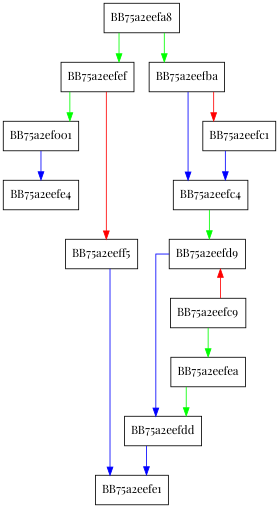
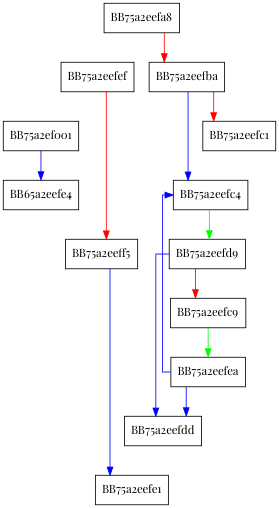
(119, 43) -> none
(164, 43) -> (164, 43)
(70, 102) -> none
(225, 161) -> (163, 286)
(41, 195) -> (41, 195)
(220, 288) -> (195, 279)
(186, 397) -> (186, 397)
(146, 456) -> none
